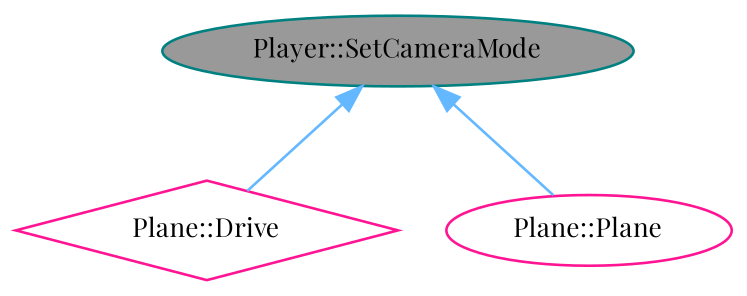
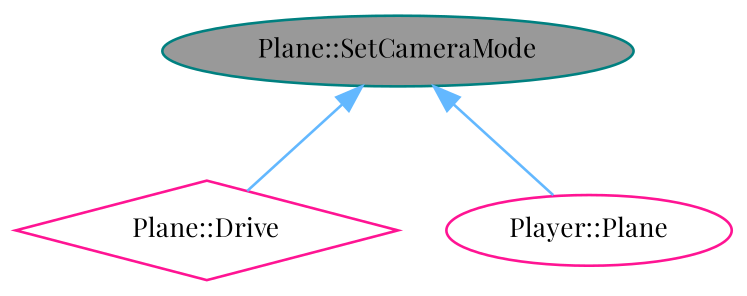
(398, 51) -> (398, 51)
(589, 230) -> (589, 230)
